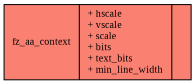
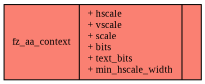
(126, 70) -> (131, 70)
